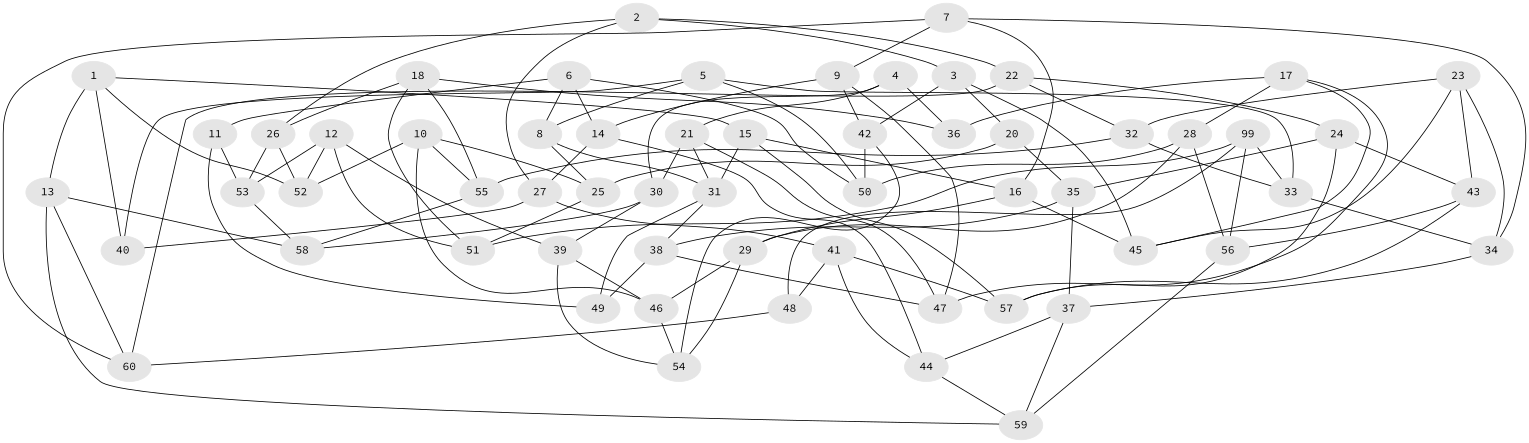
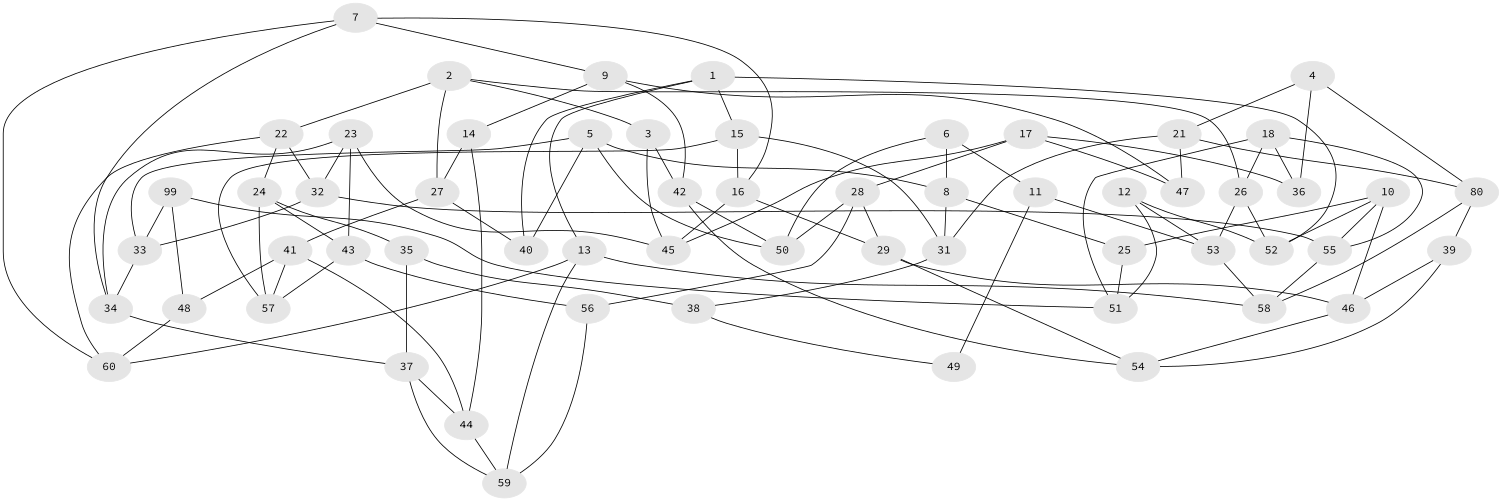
(581, 100) -> none
(1012, 134) -> none
(656, 192) -> (1477, 192)
(1238, 192) -> none
(440, 201) -> none
(633, 233) -> none
(798, 282) -> none
